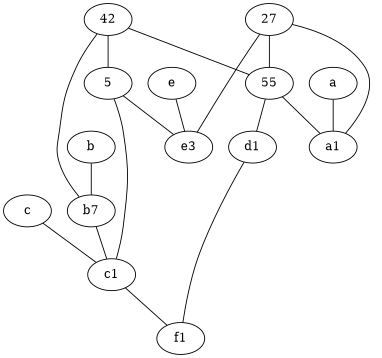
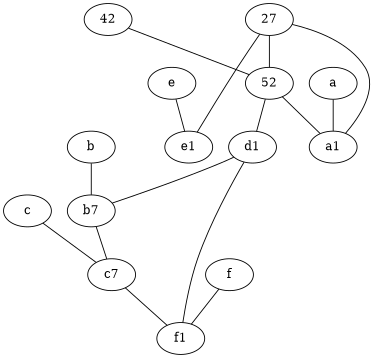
(108, 83) -> none
(269, 83) -> (269, 83)
(62, 114) -> (174, 181)
(189, 147) -> (189, 147)
(112, 275) -> (112, 275)
none -> (230, 275)
